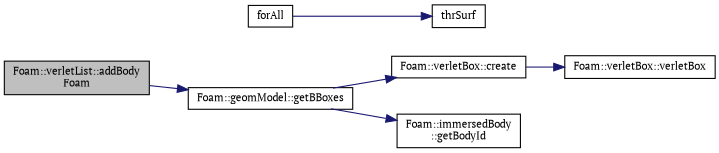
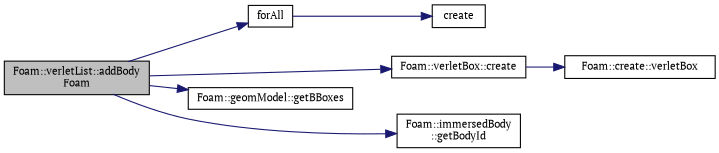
(459, 16) -> (459, 16)
none -> (183, 44)
(640, 67) -> (640, 67)
(359, 84) -> (265, 73)
(358, 114) -> (247, 128)
